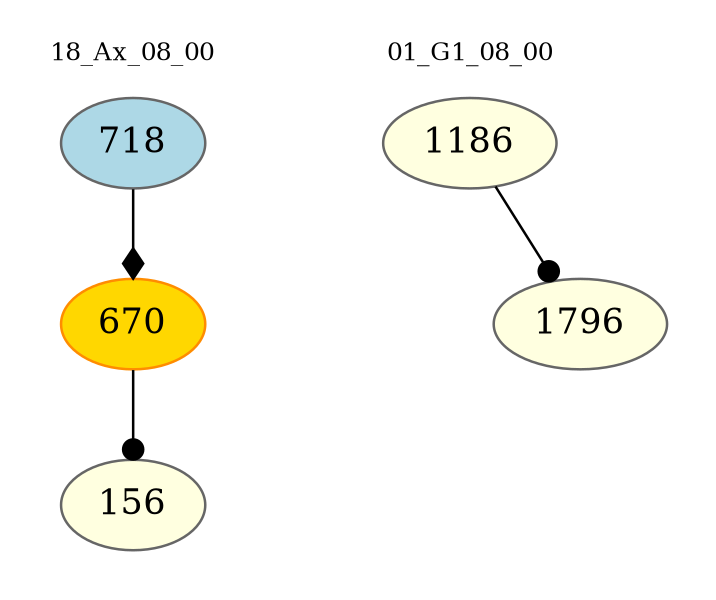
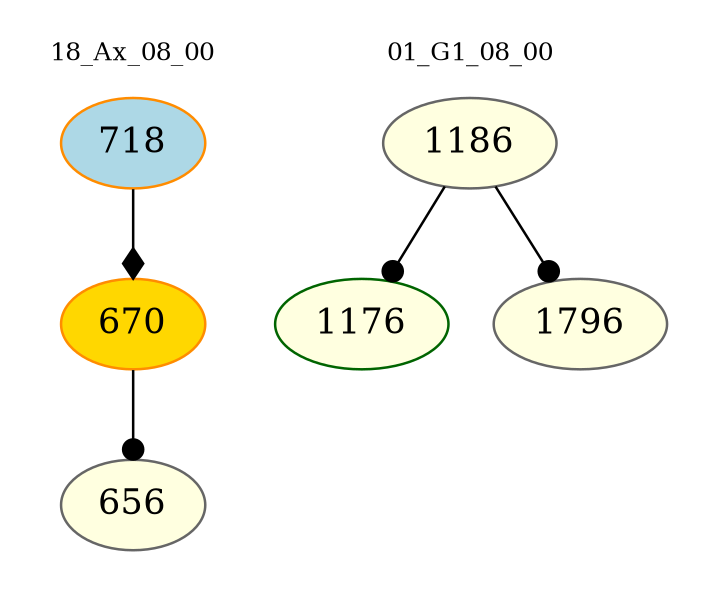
(133, 143) -> (133, 143)
none -> (362, 324)
(133, 505) -> (133, 505)
